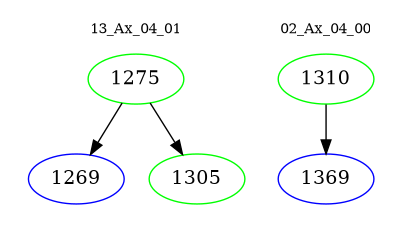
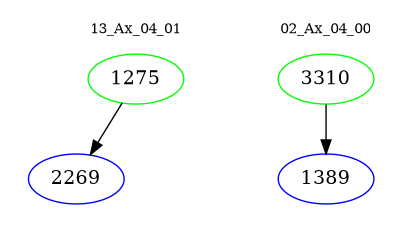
(326, 79) -> (326, 79)
(76, 179) -> (76, 179)
(197, 179) -> none
(326, 179) -> (326, 179)
